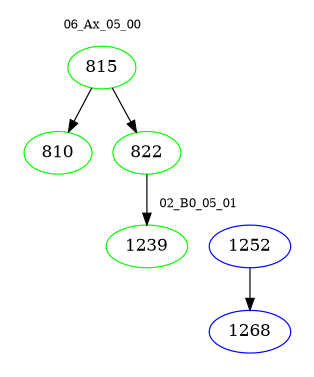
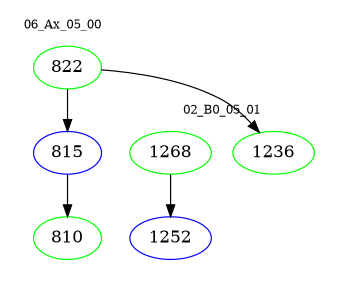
(102, 68) -> (68, 153)
(122, 105) -> (68, 104)
(147, 246) -> (274, 153)
(250, 283) -> (171, 190)
(250, 332) -> (171, 153)
